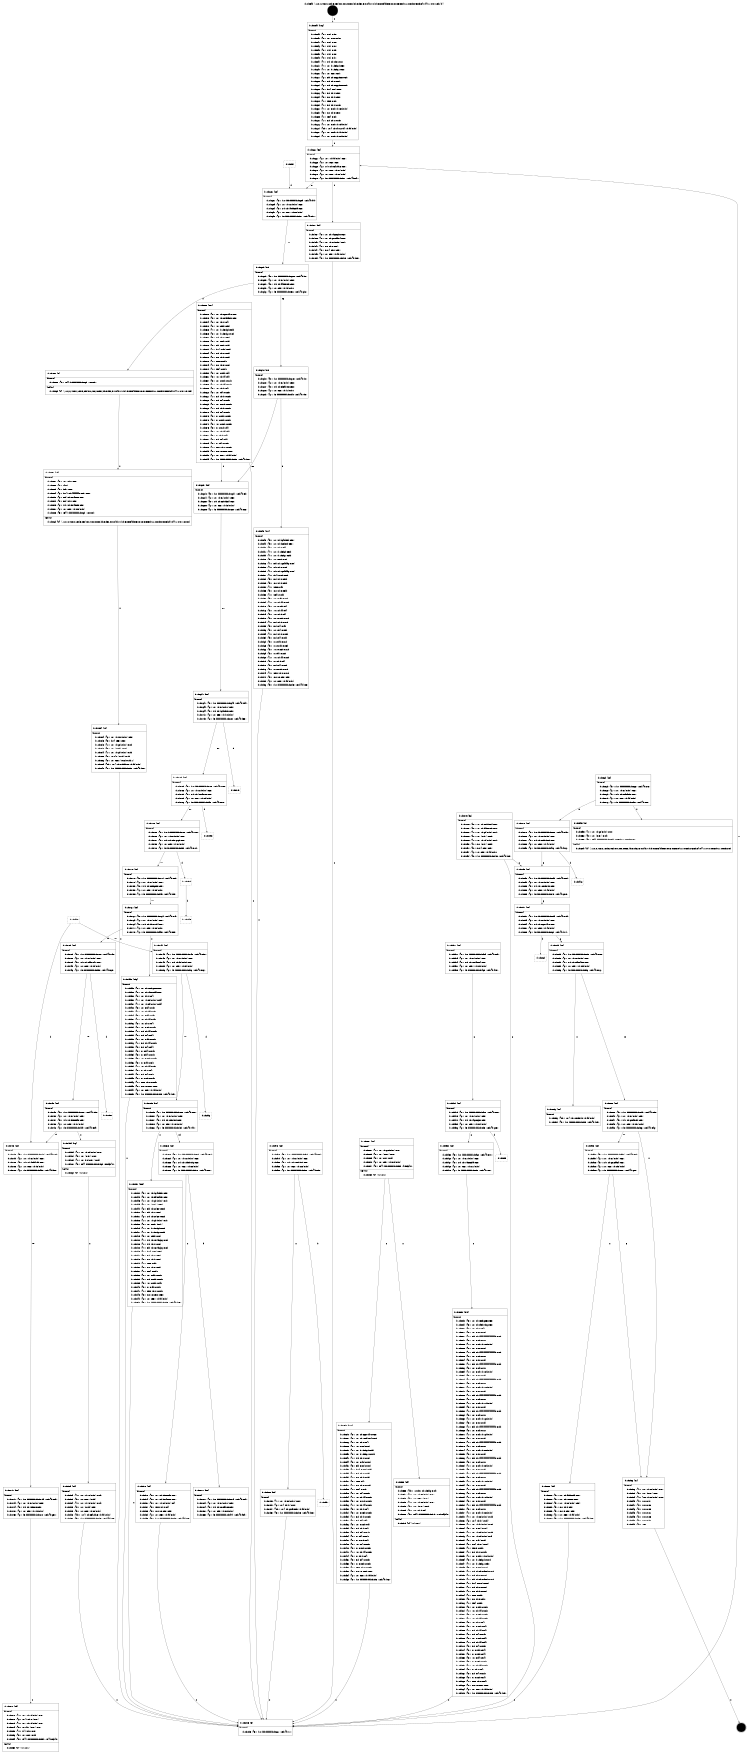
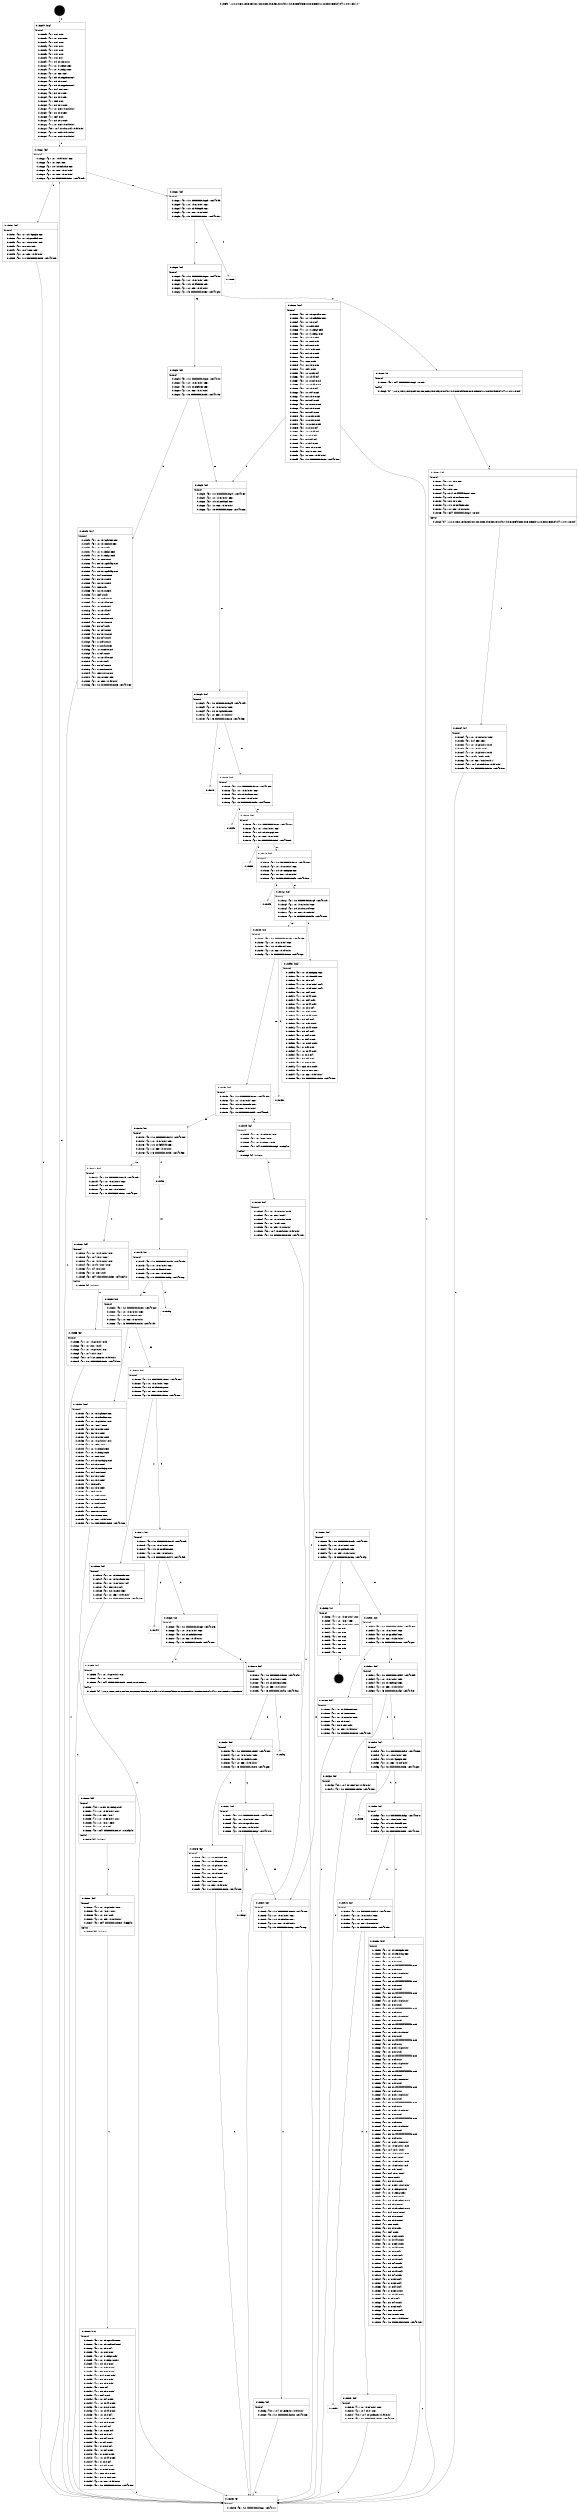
(289, 177) -> (215, 247)
(516, 862) -> (215, 1806)
(186, 900) -> (272, 891)
(560, 939) -> (274, 1869)
(39, 1030) -> (159, 1166)
(603, 1036) -> (314, 1730)
(627, 1325) -> (390, 1654)
(404, 1328) -> (107, 1869)
none -> (94, 1347)
none -> (175, 1587)
none -> (154, 1630)
none -> (349, 1783)
none -> (380, 1867)
none -> (266, 2456)
